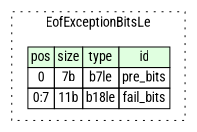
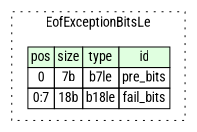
(69, 98) -> (69, 98)
